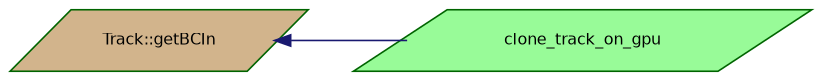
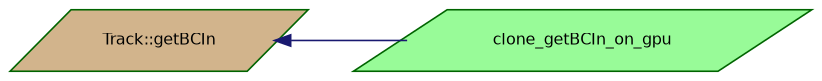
(583, 40) -> (583, 40)
